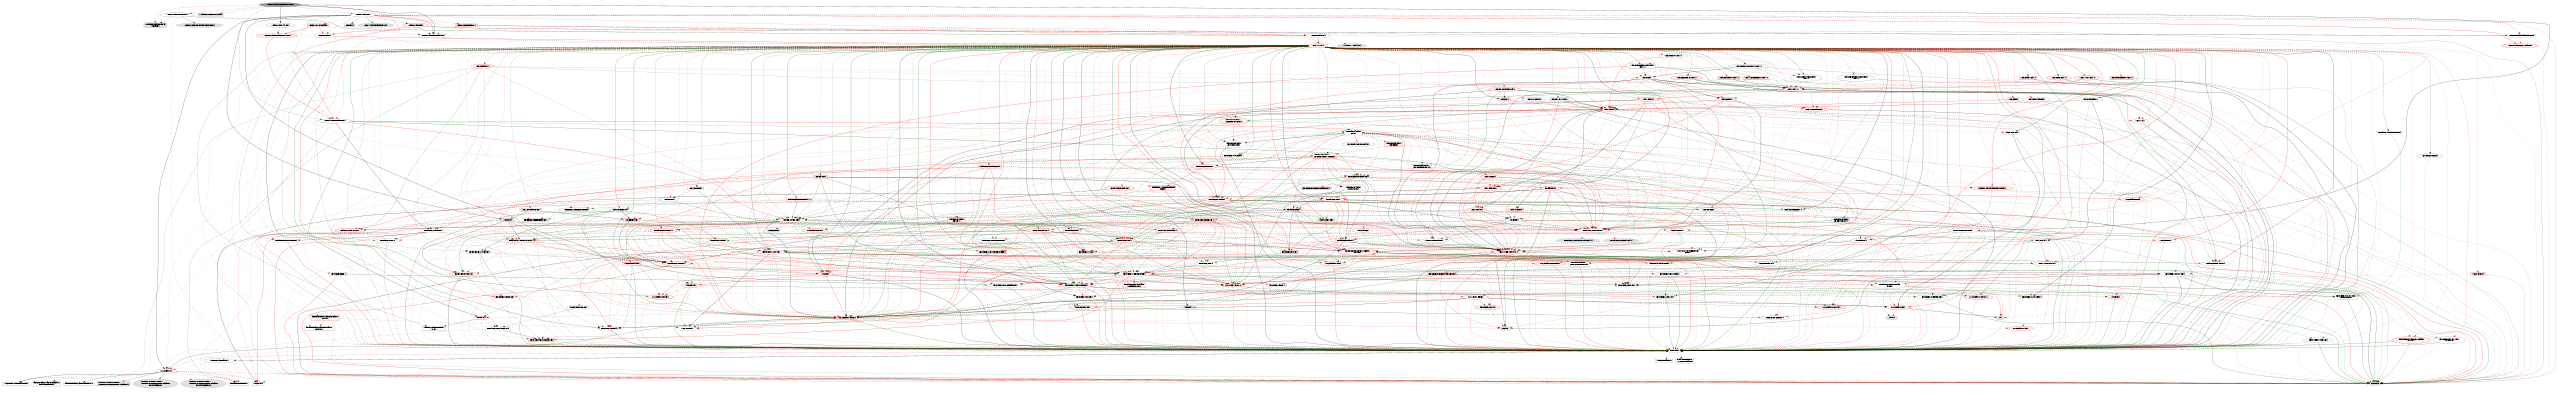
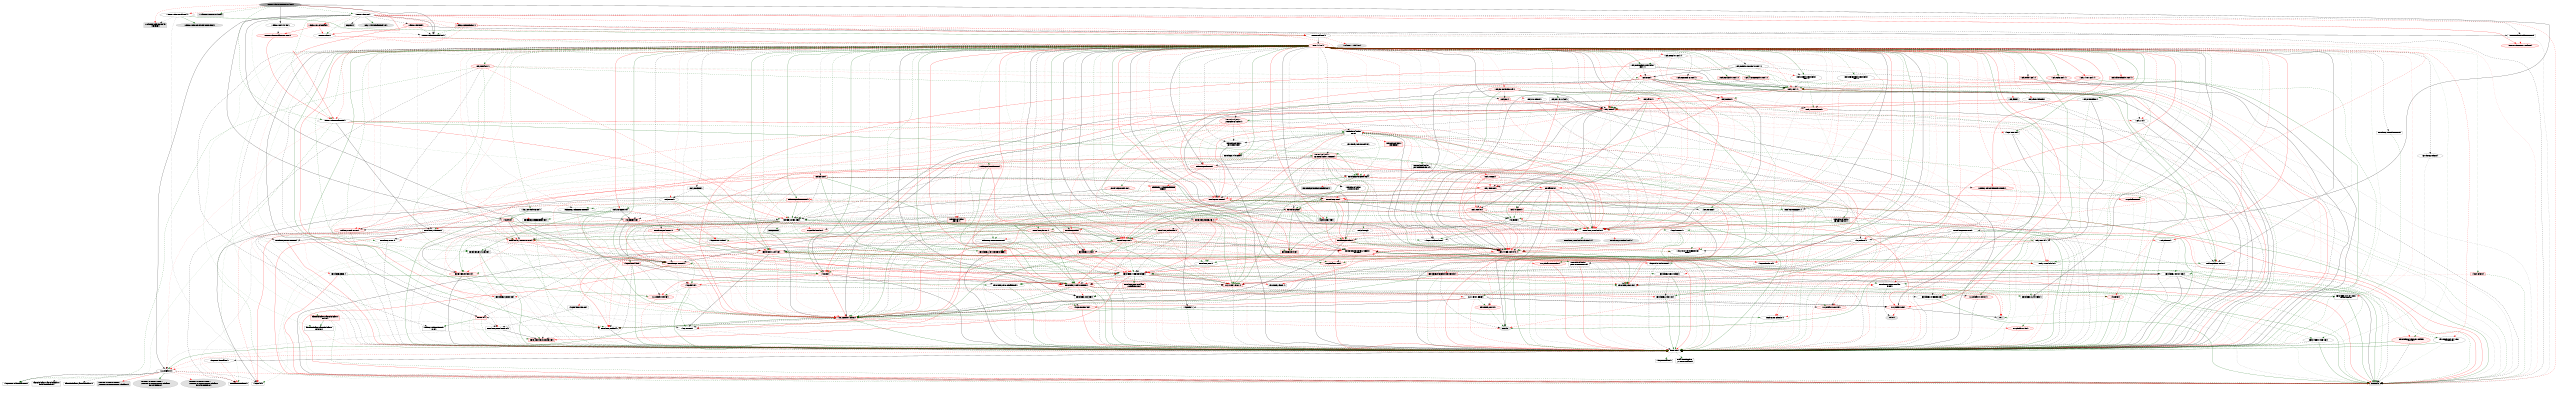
(1648, 99) -> (1648, 99)
